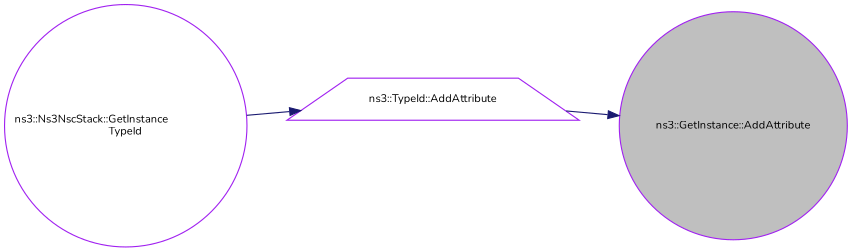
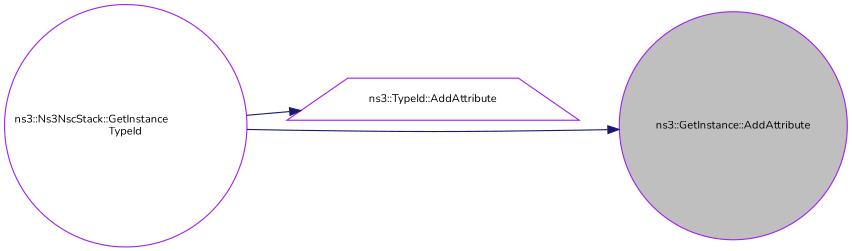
(587, 113) -> (427, 132)
